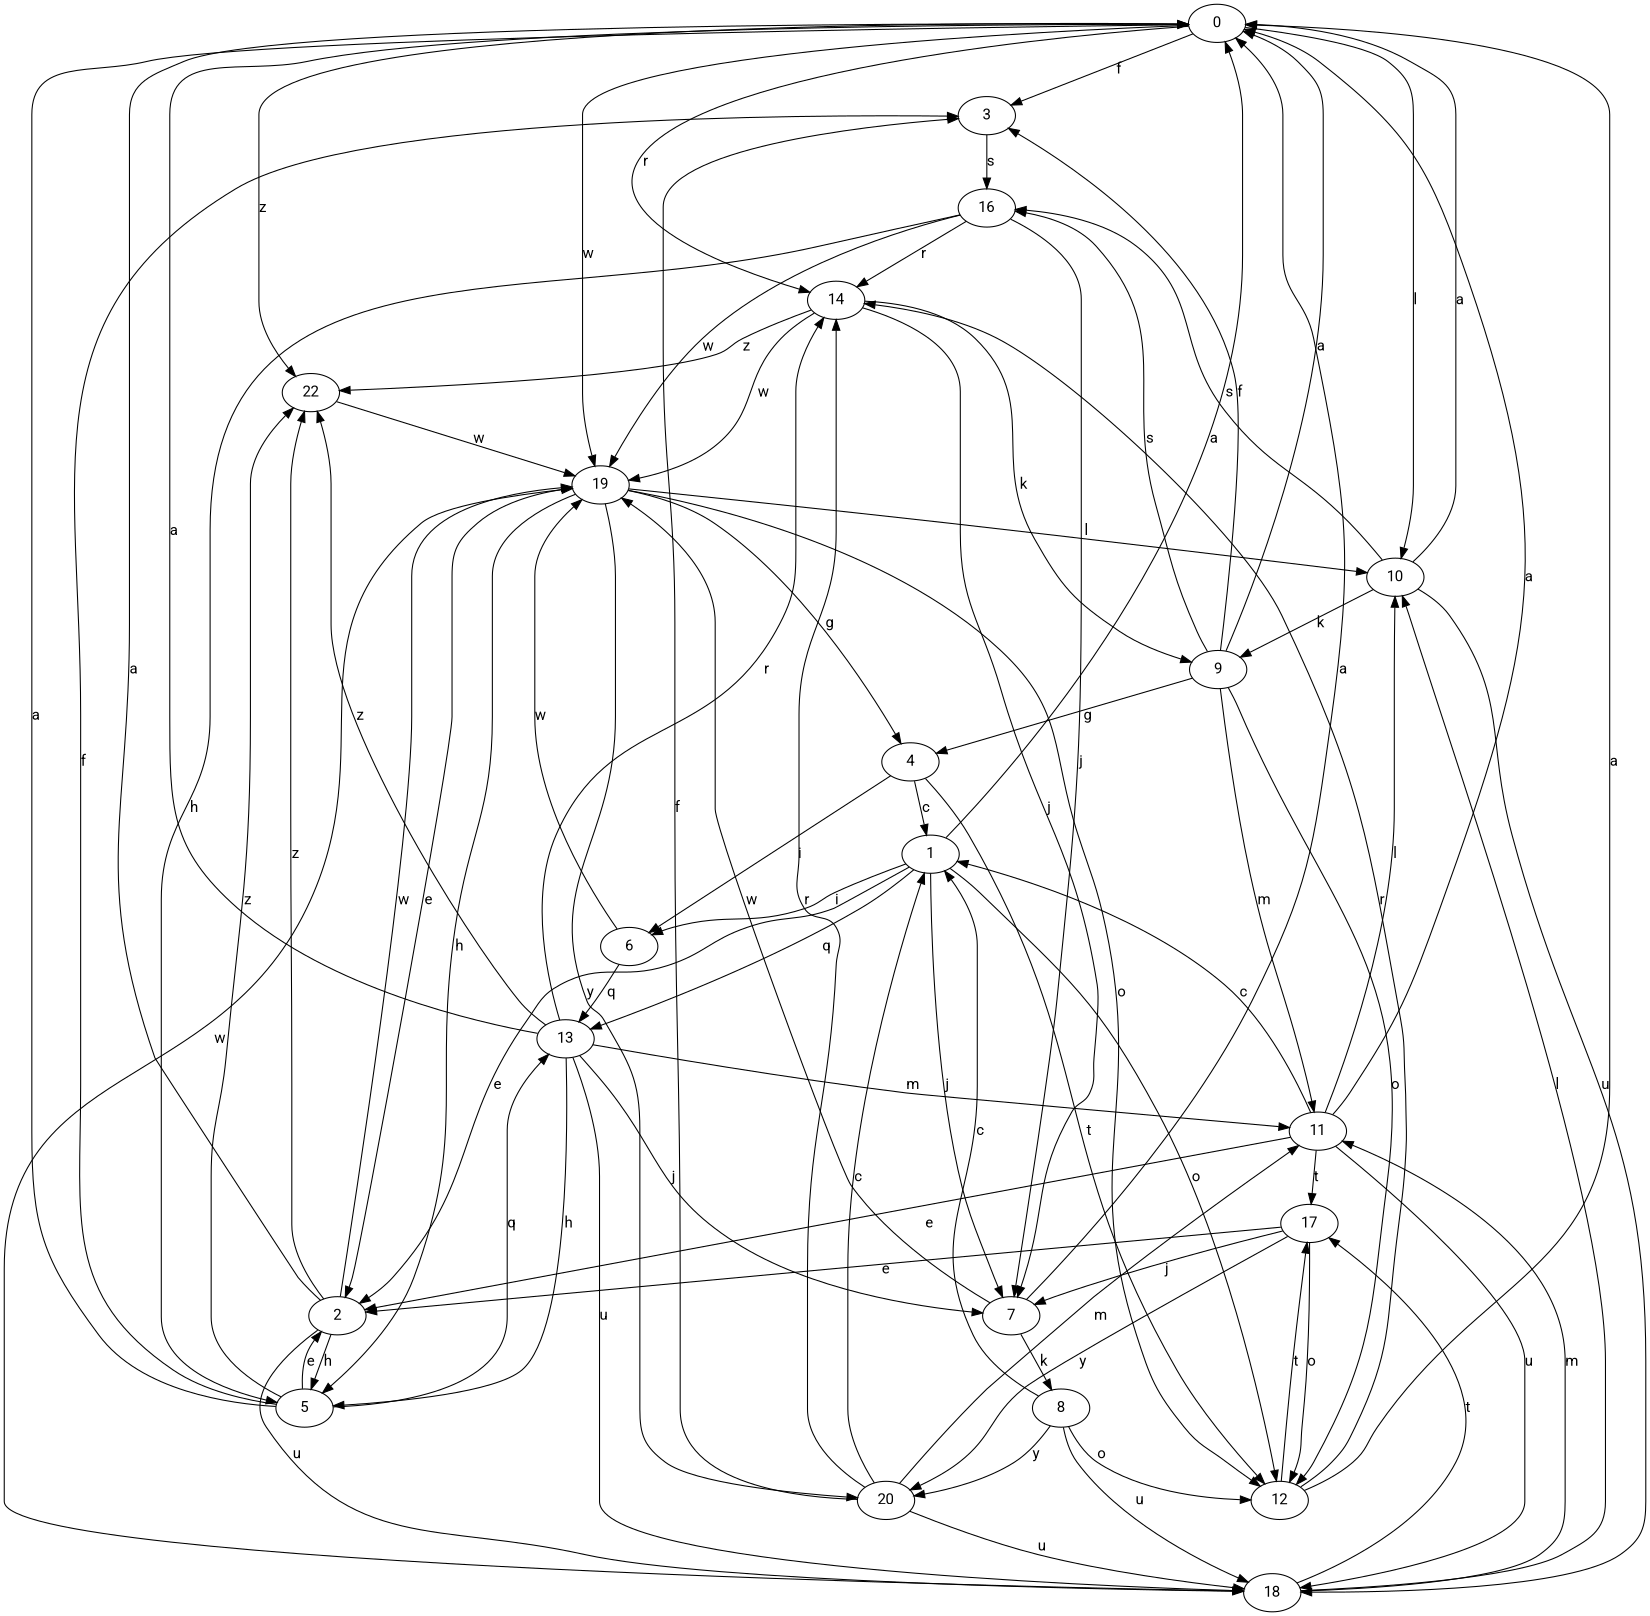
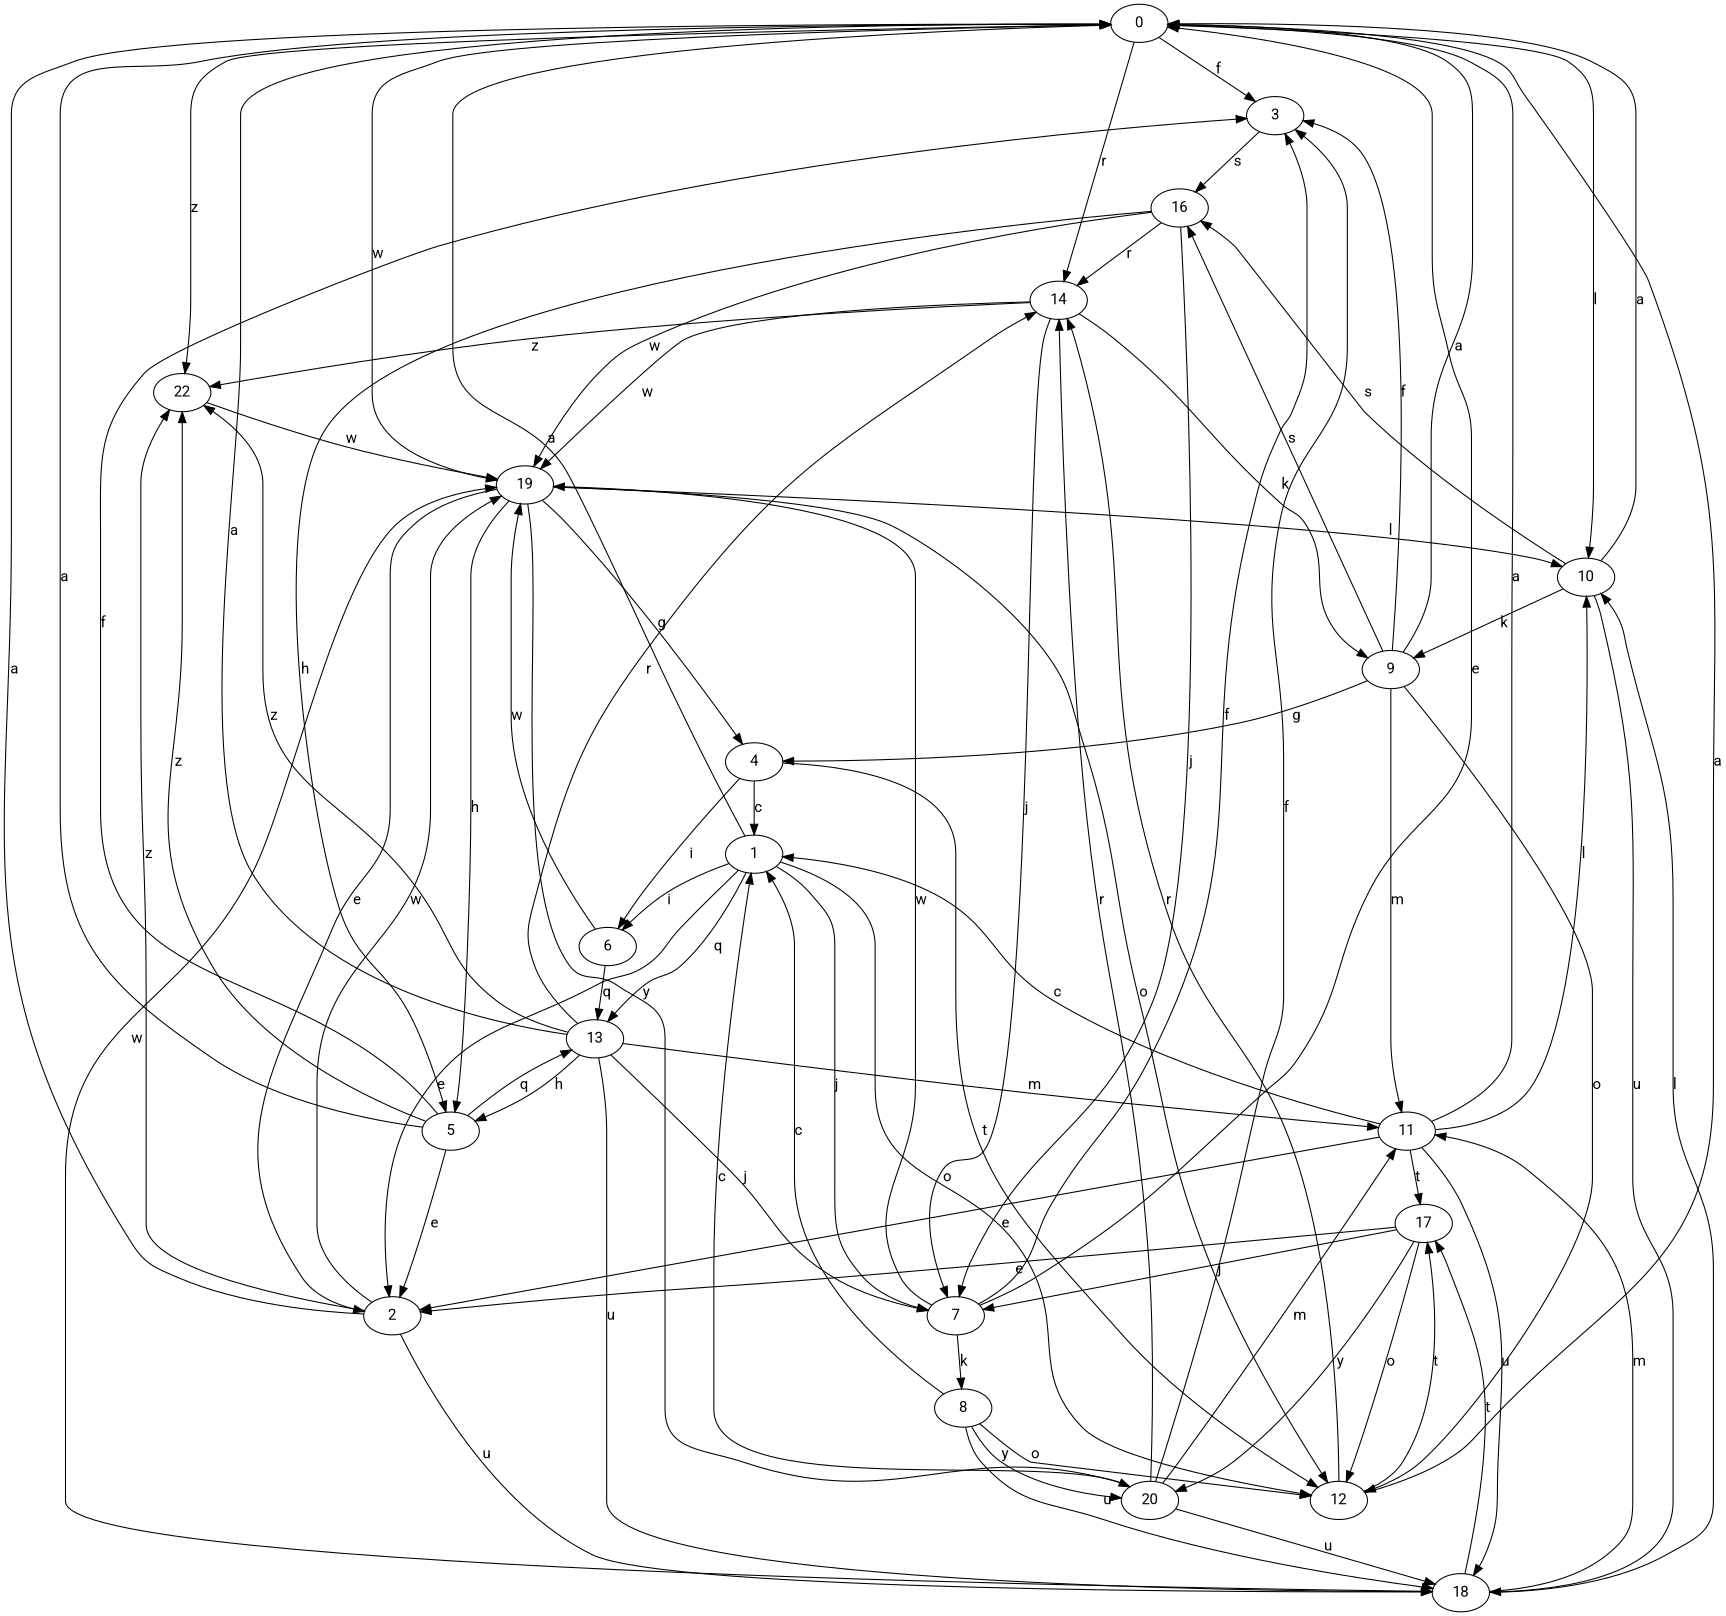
(1343, 670) -> (1476, 670)
none -> (1222, 750)
(323, 1357) -> none
